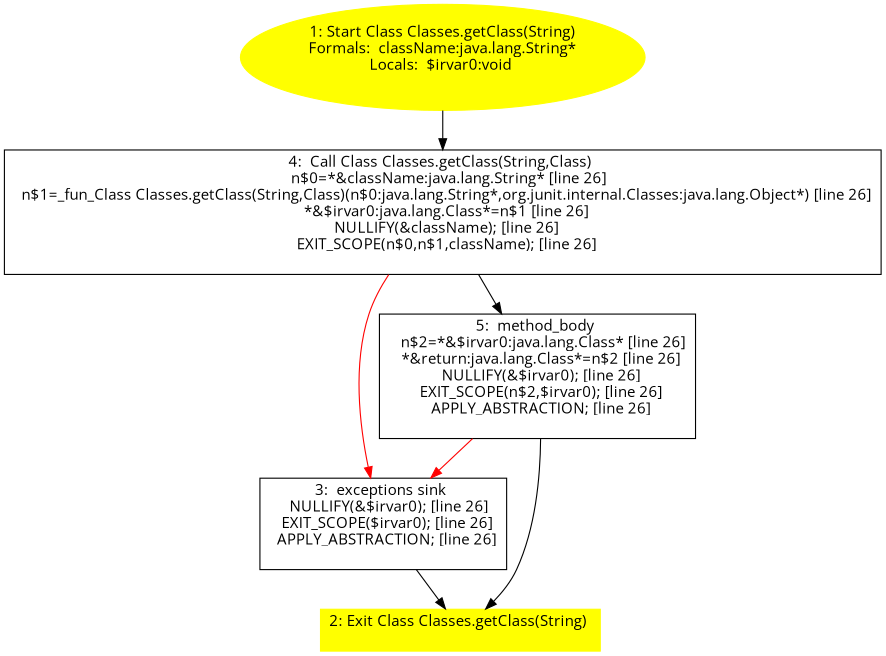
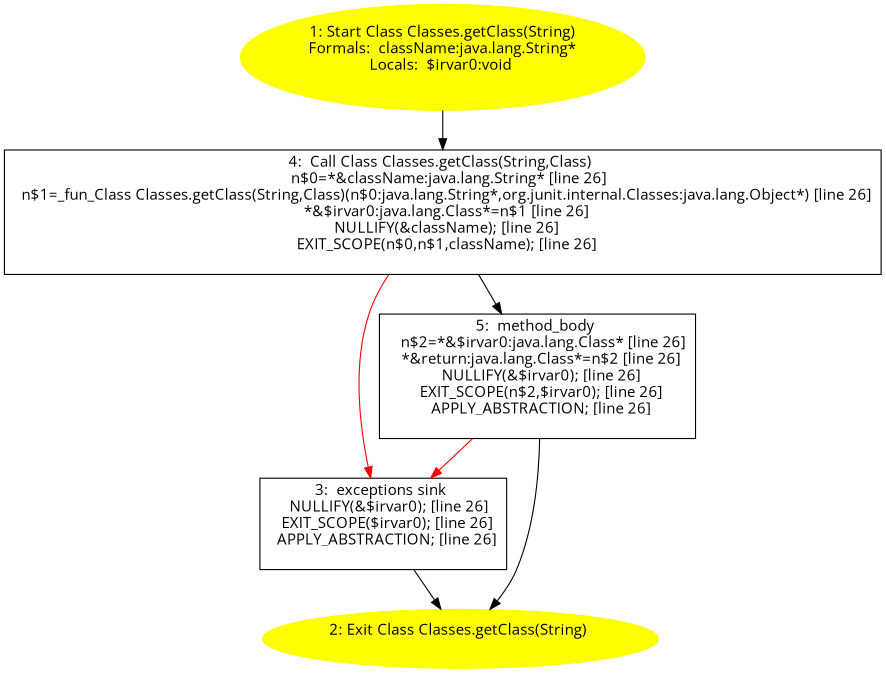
(460, 630) -> (460, 639)
